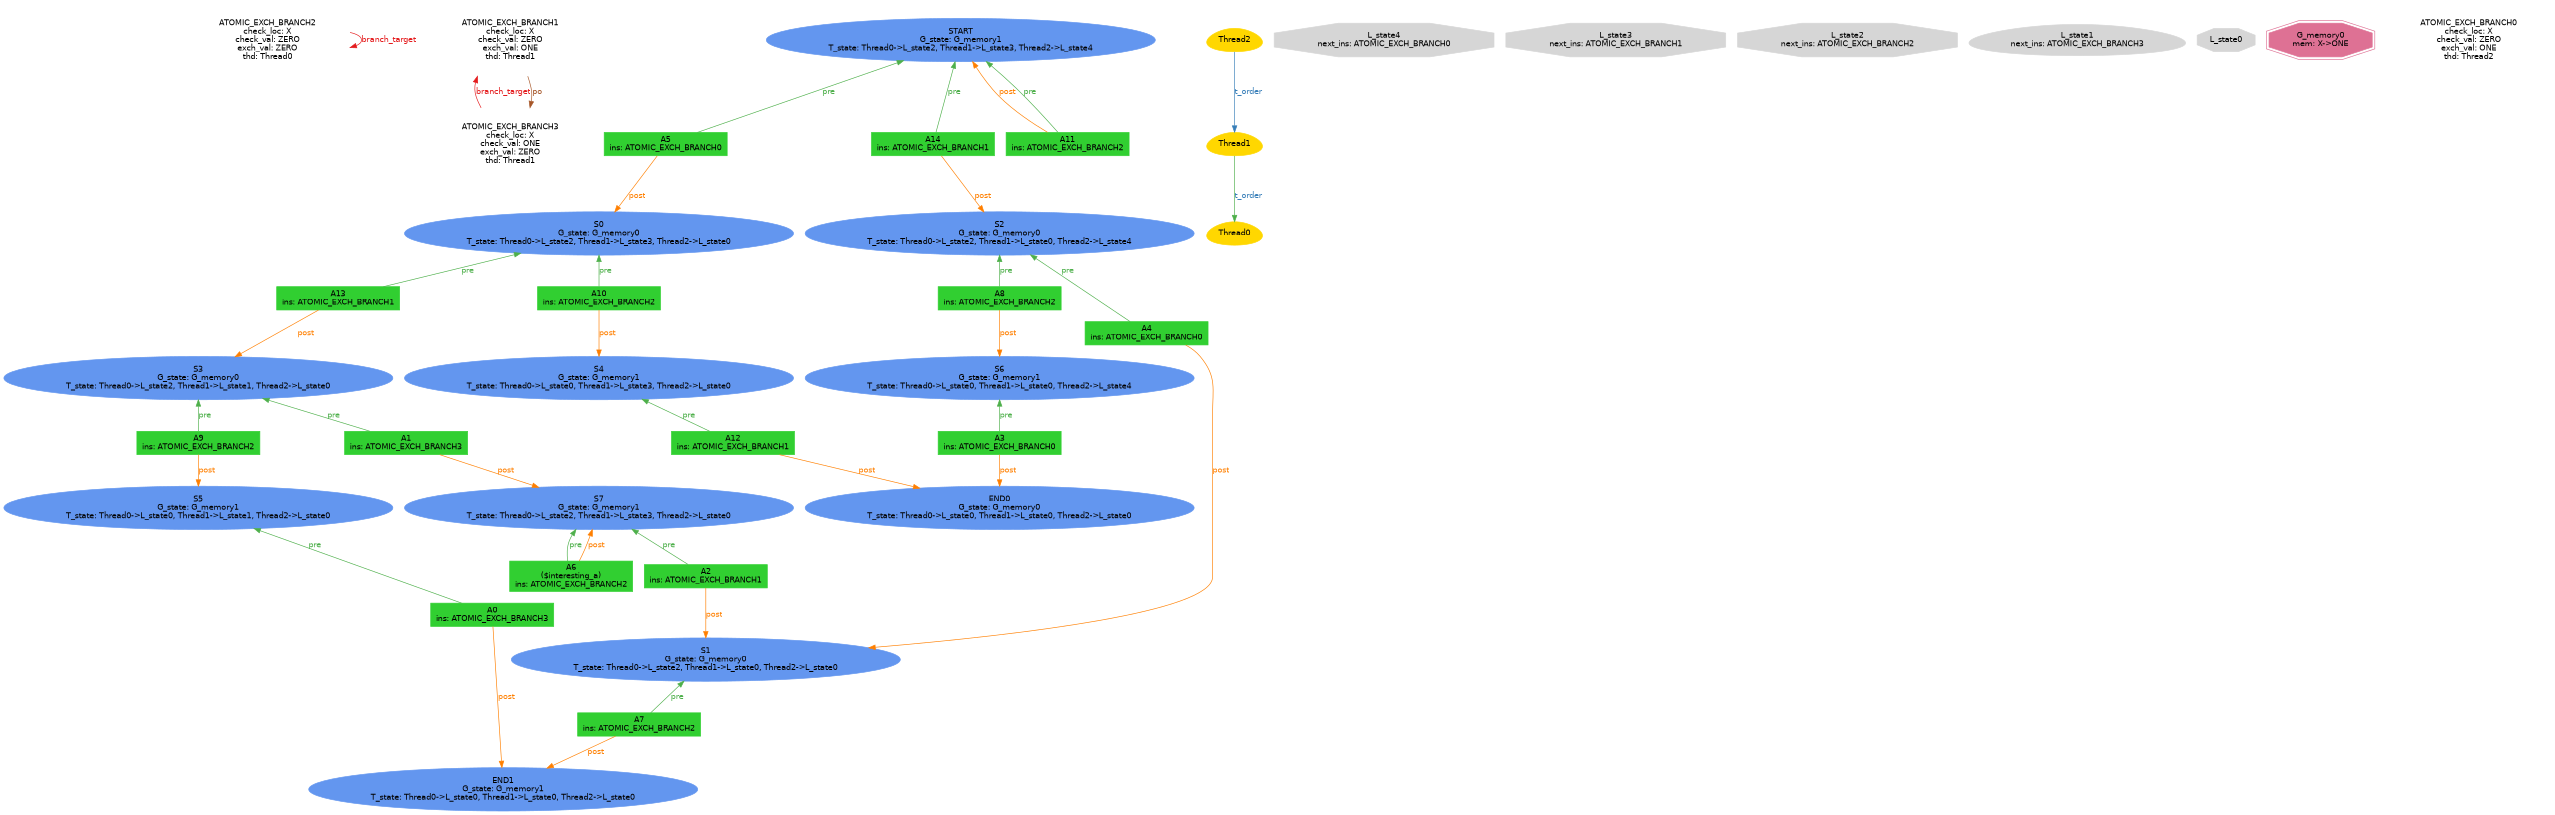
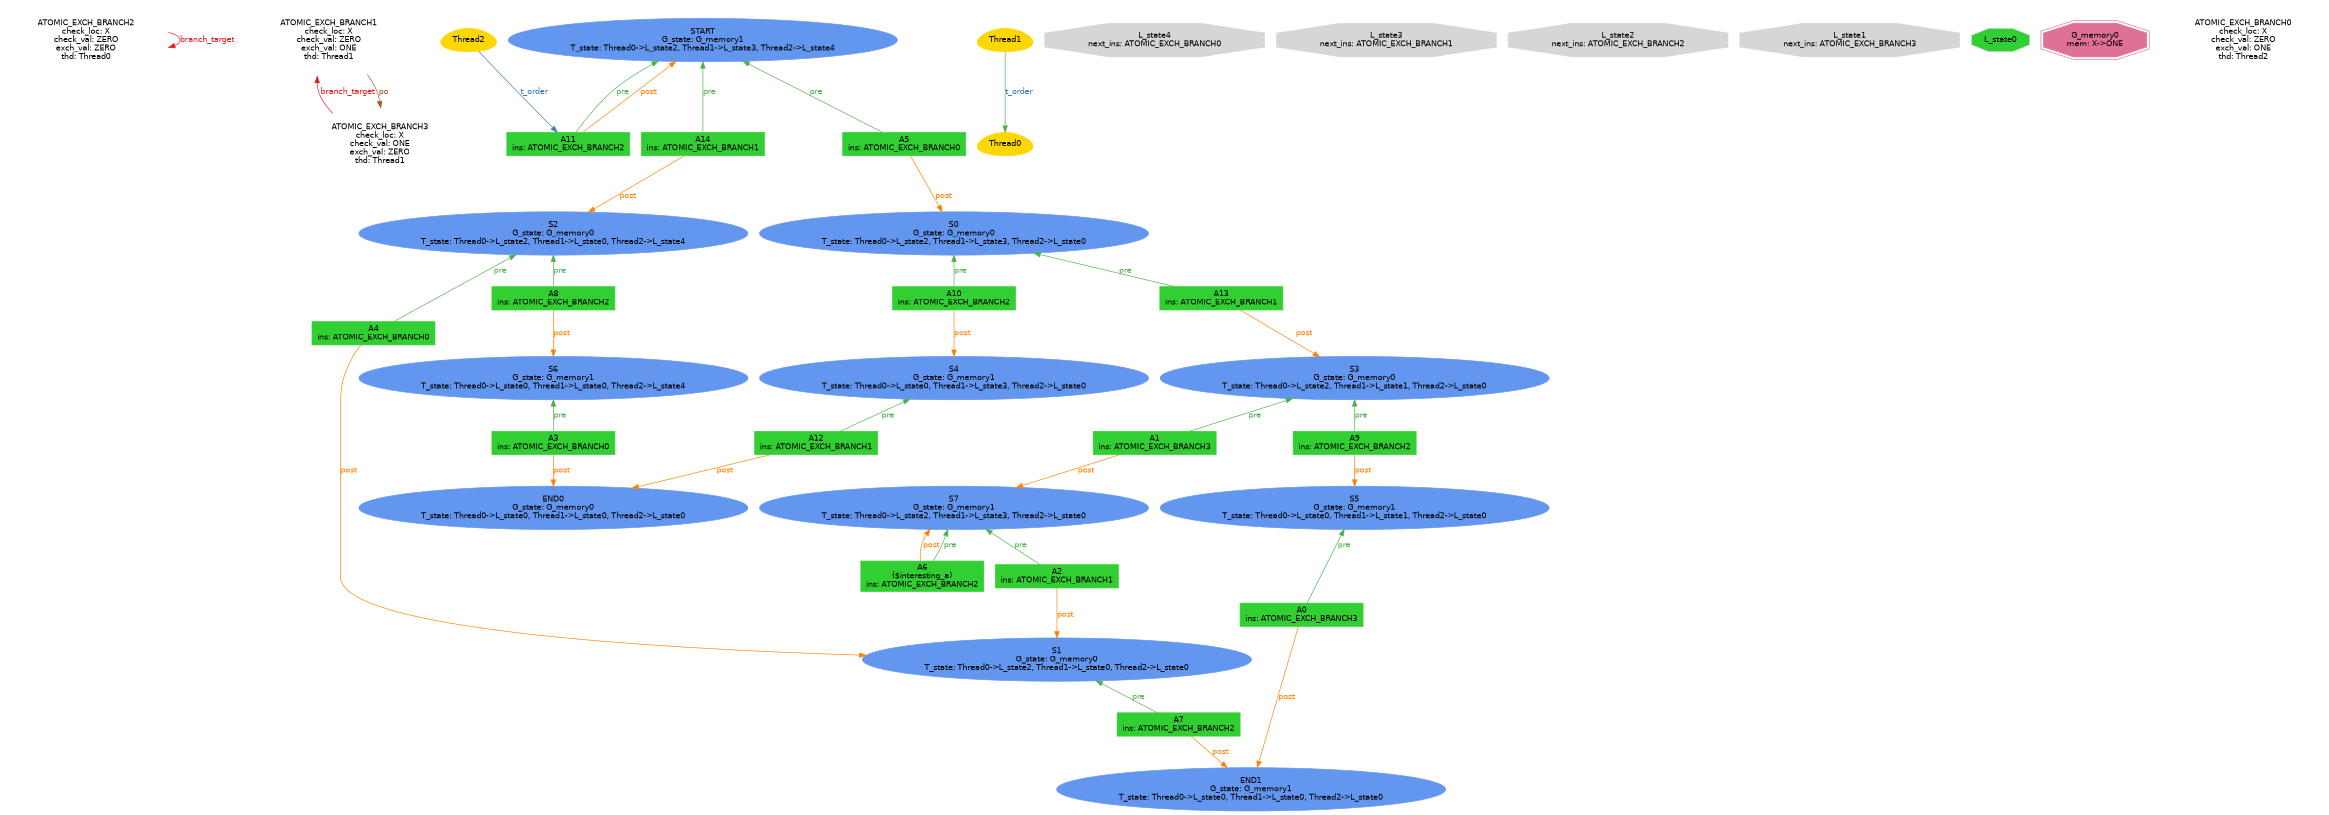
(2077, 40) -> (1850, 40)
(2226, 40) -> (2001, 40)
(1235, 89) -> (515, 90)
